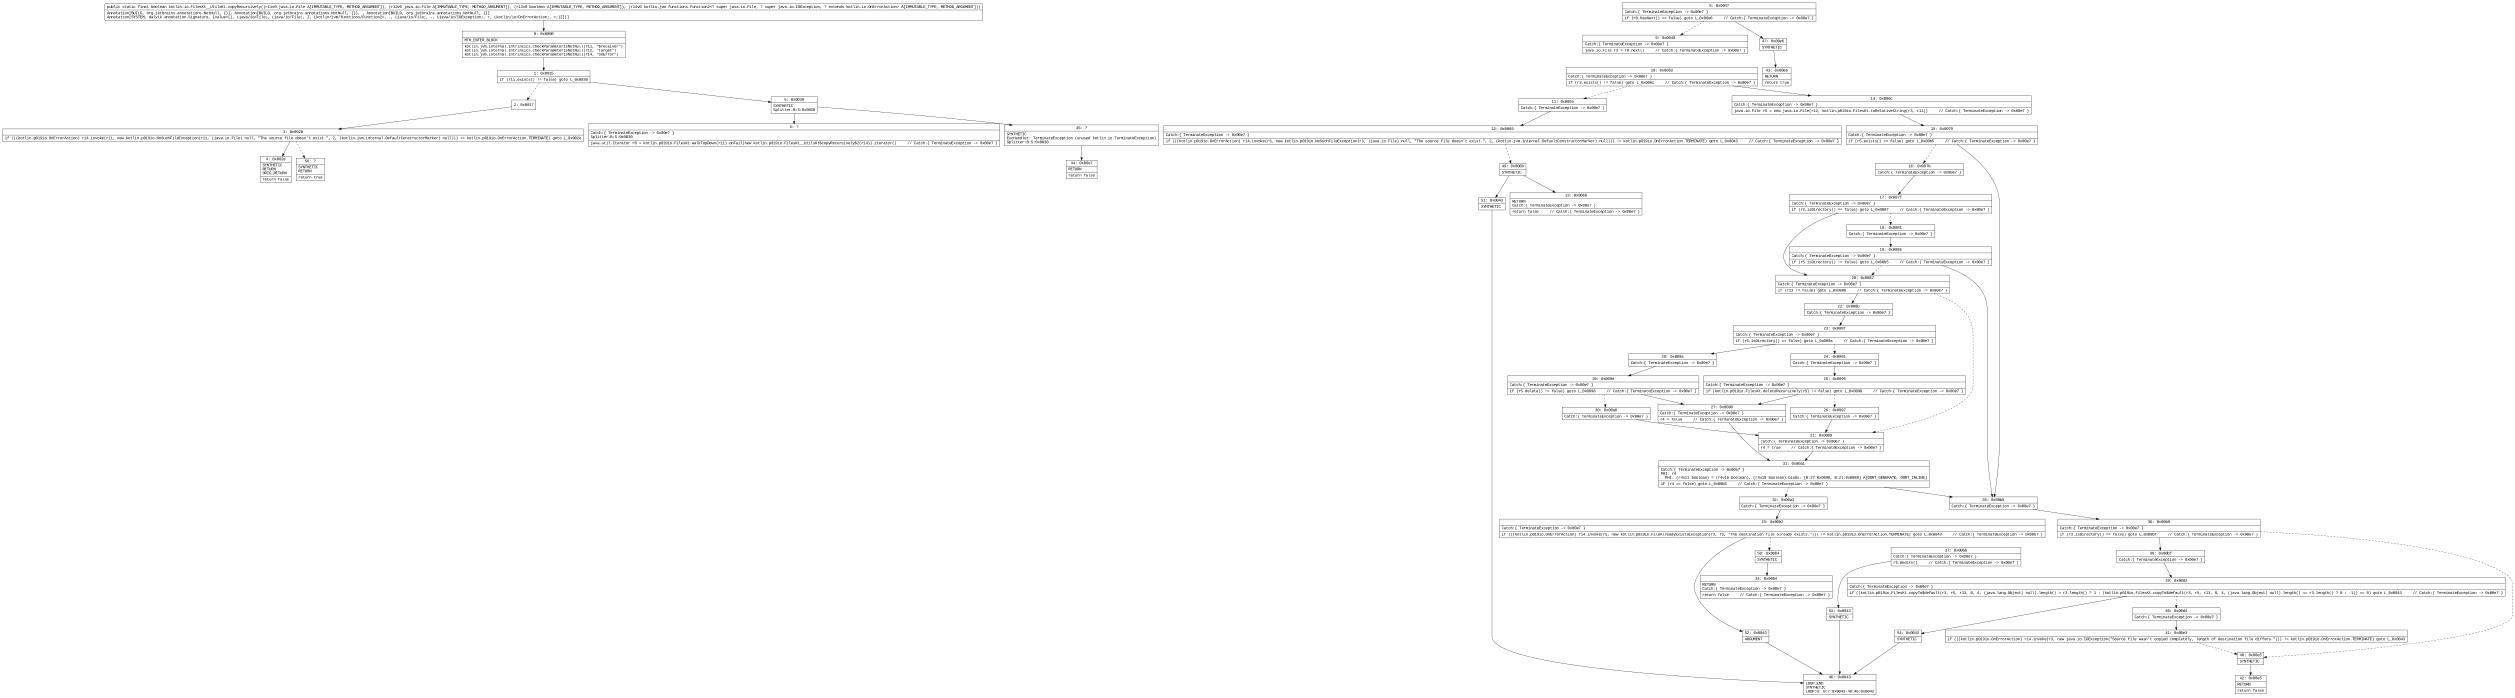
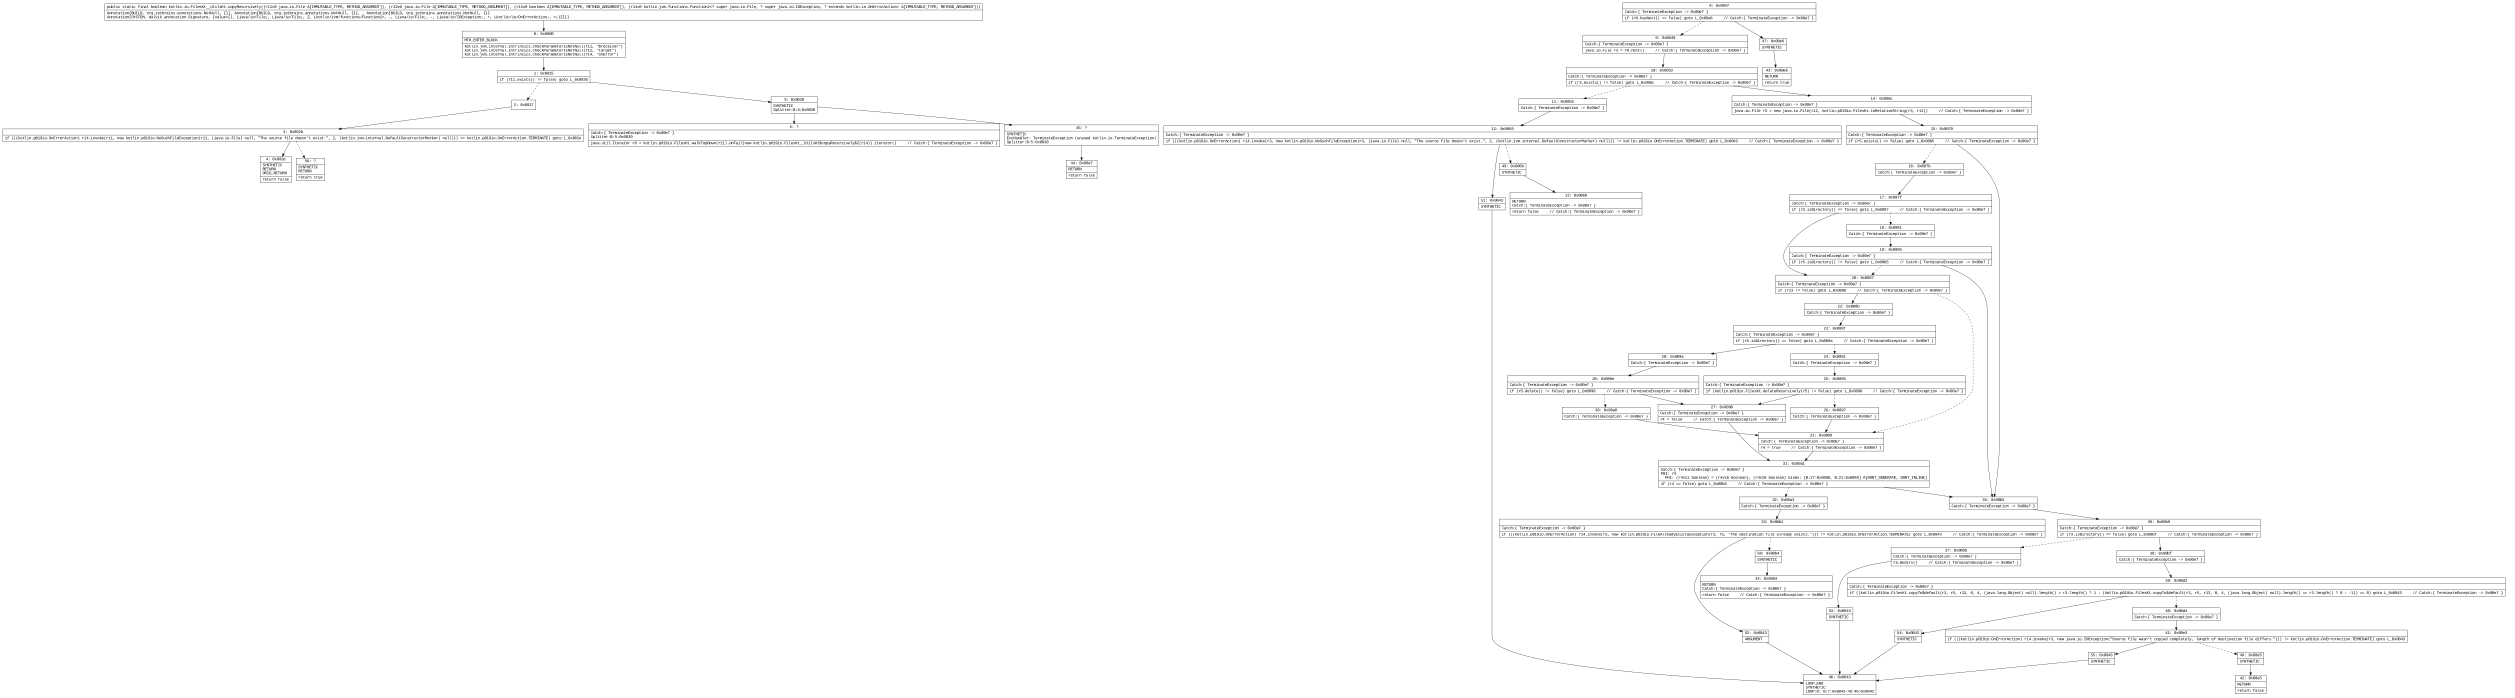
none -> (1664, 59)
(1503, 185) -> (1495, 169)
(2513, 594) -> (2059, 542)
none -> (2102, 658)
